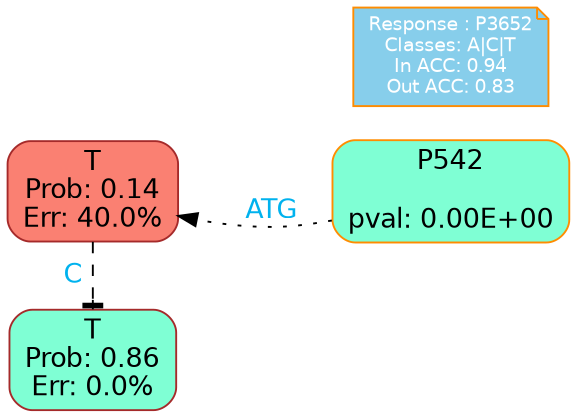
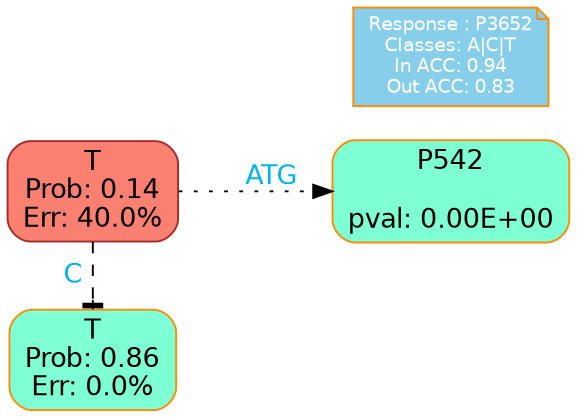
(264, 227) -> (246, 191)
(93, 360) -> (93, 360)
